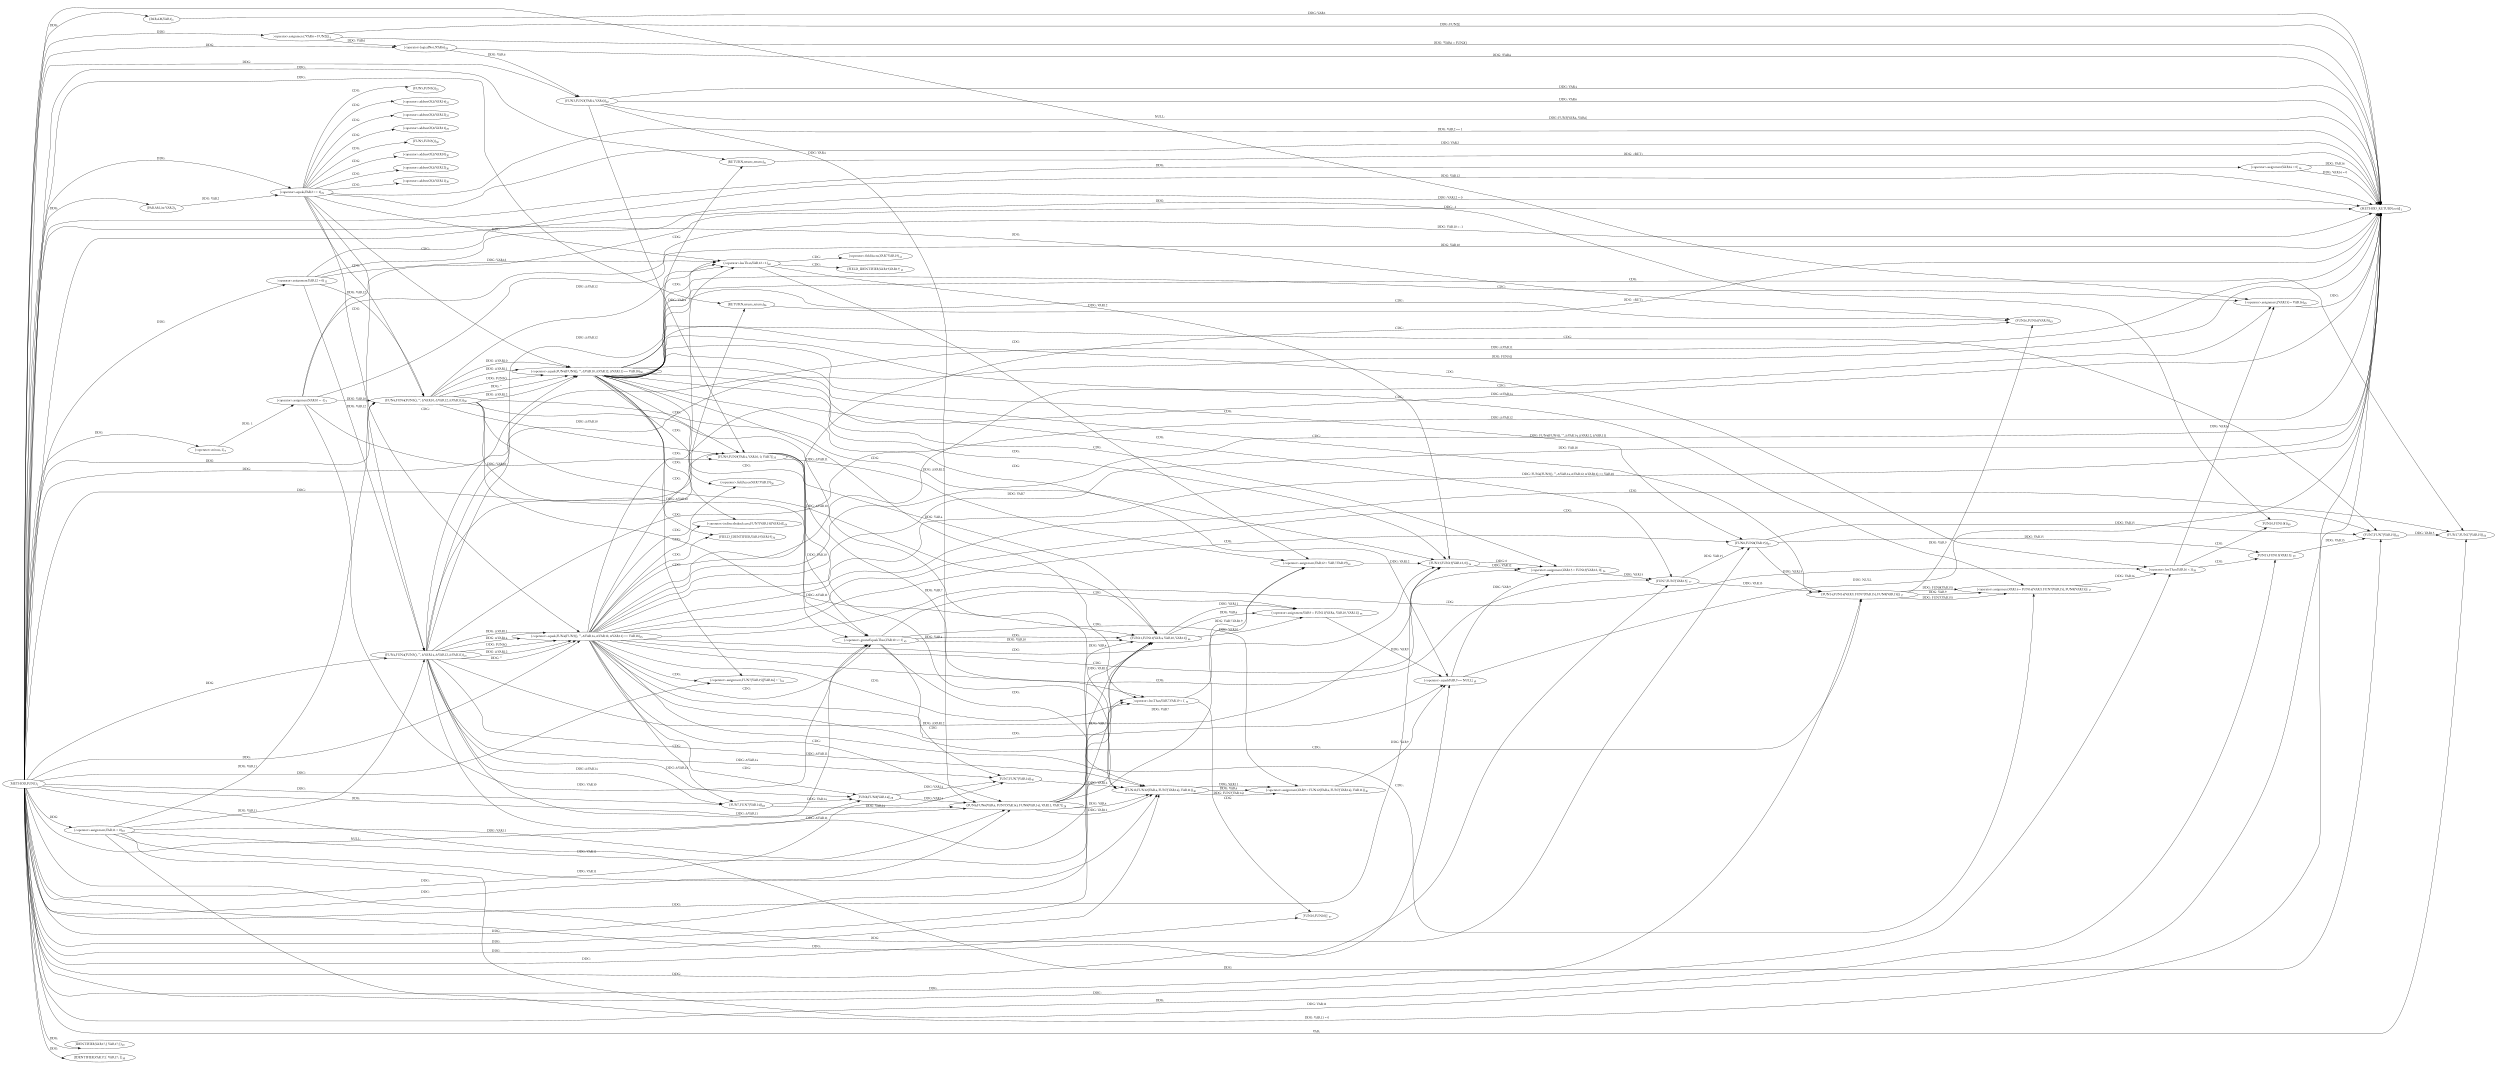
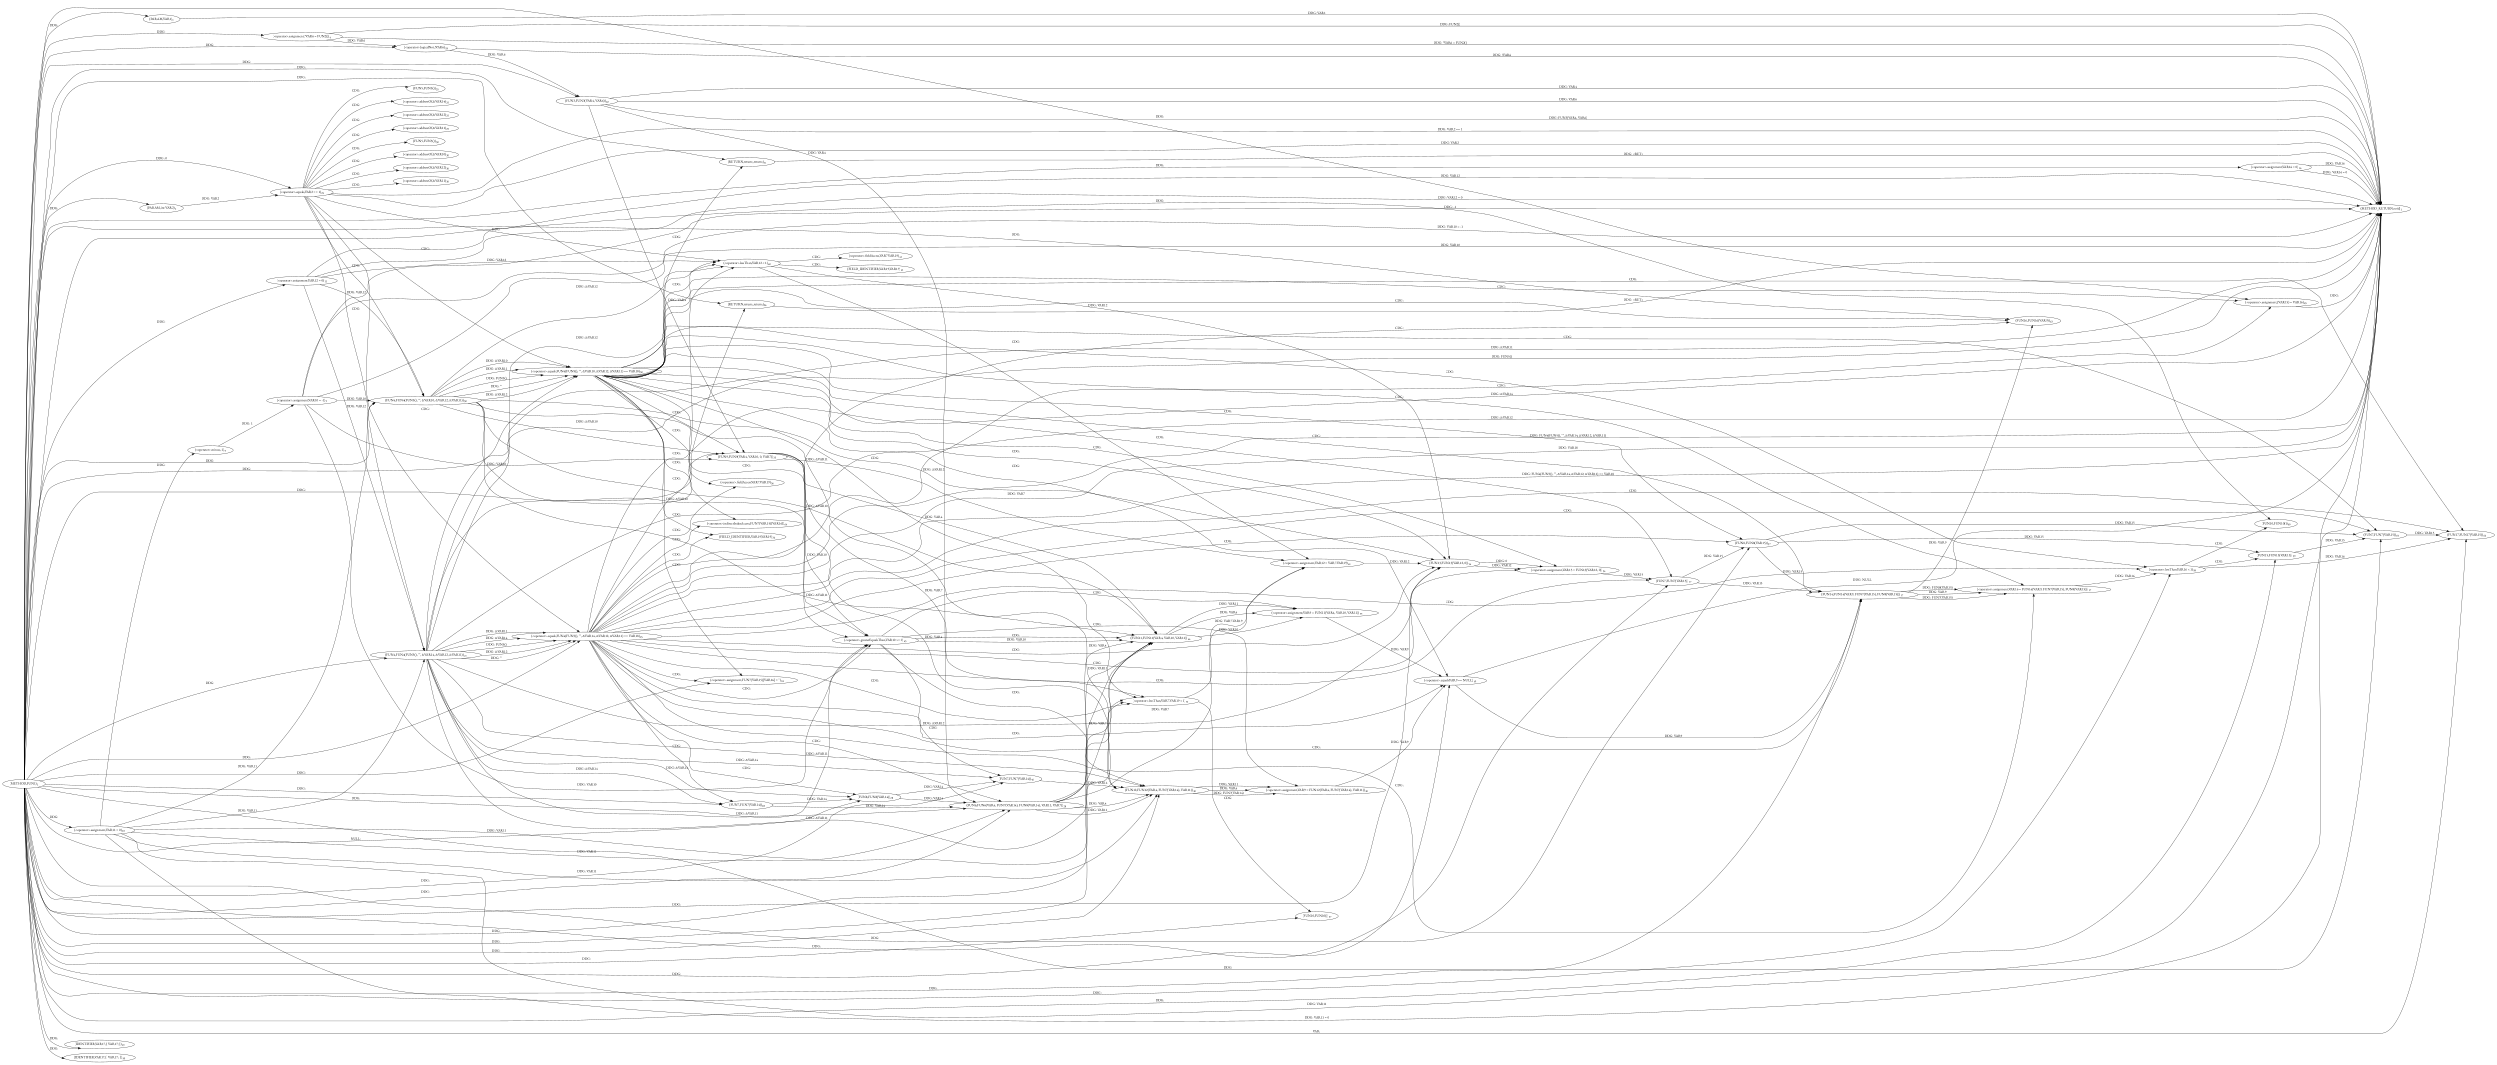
(1160, 117) -> (1160, 117)
(162, 158) -> (162, 158)
(2224, 437) -> (2327, 561)
(33, 542) -> (129, 635)
(1484, 611) -> (1690, 738)
